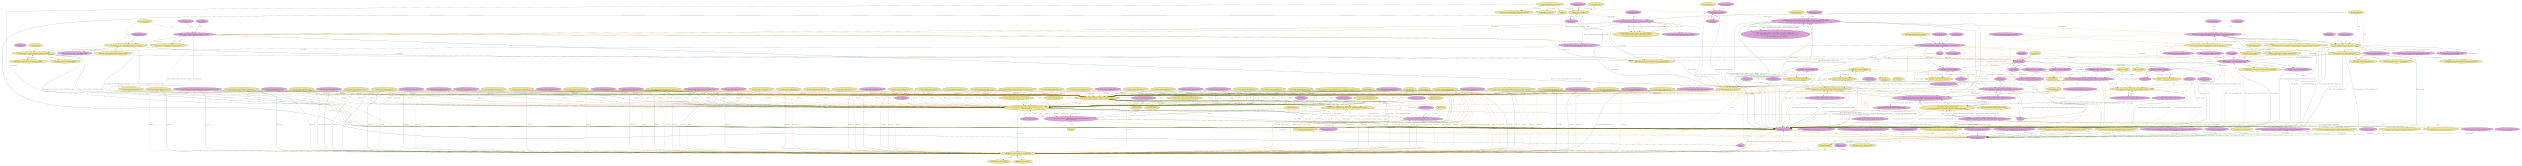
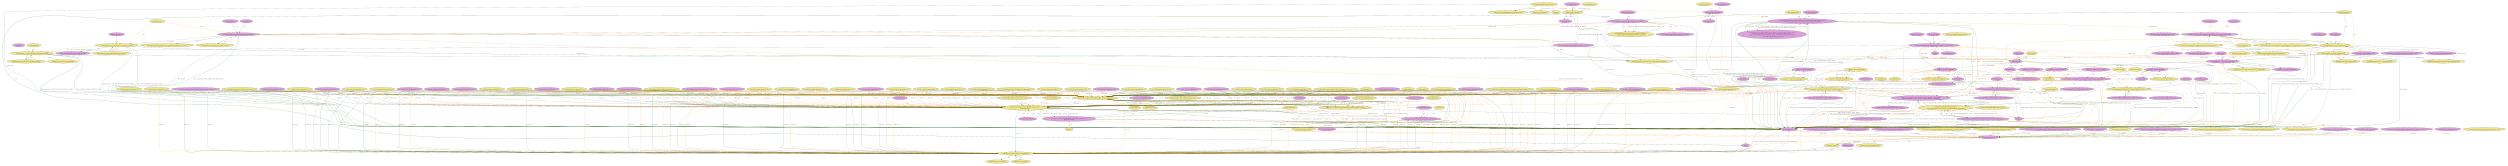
none -> (167, 45)
(2368, 129) -> none
